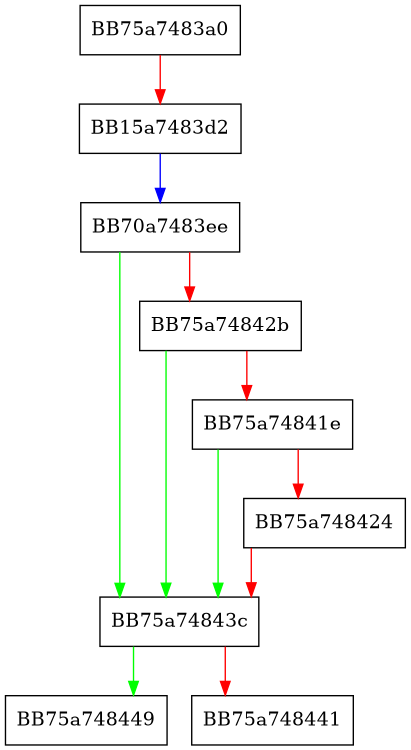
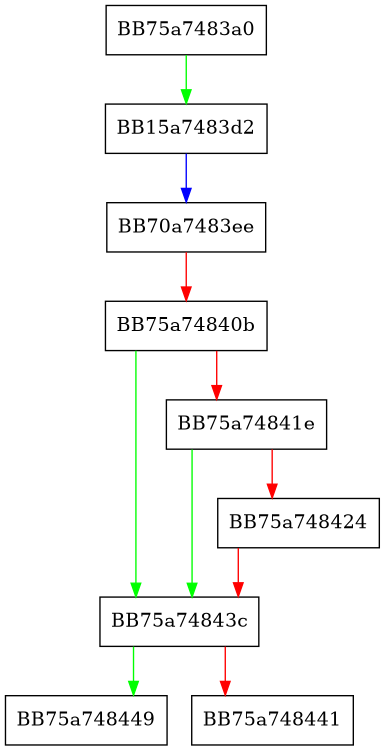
(160, 72) -> (186, 72)
(220, 326) -> (186, 326)
(120, 418) -> none
